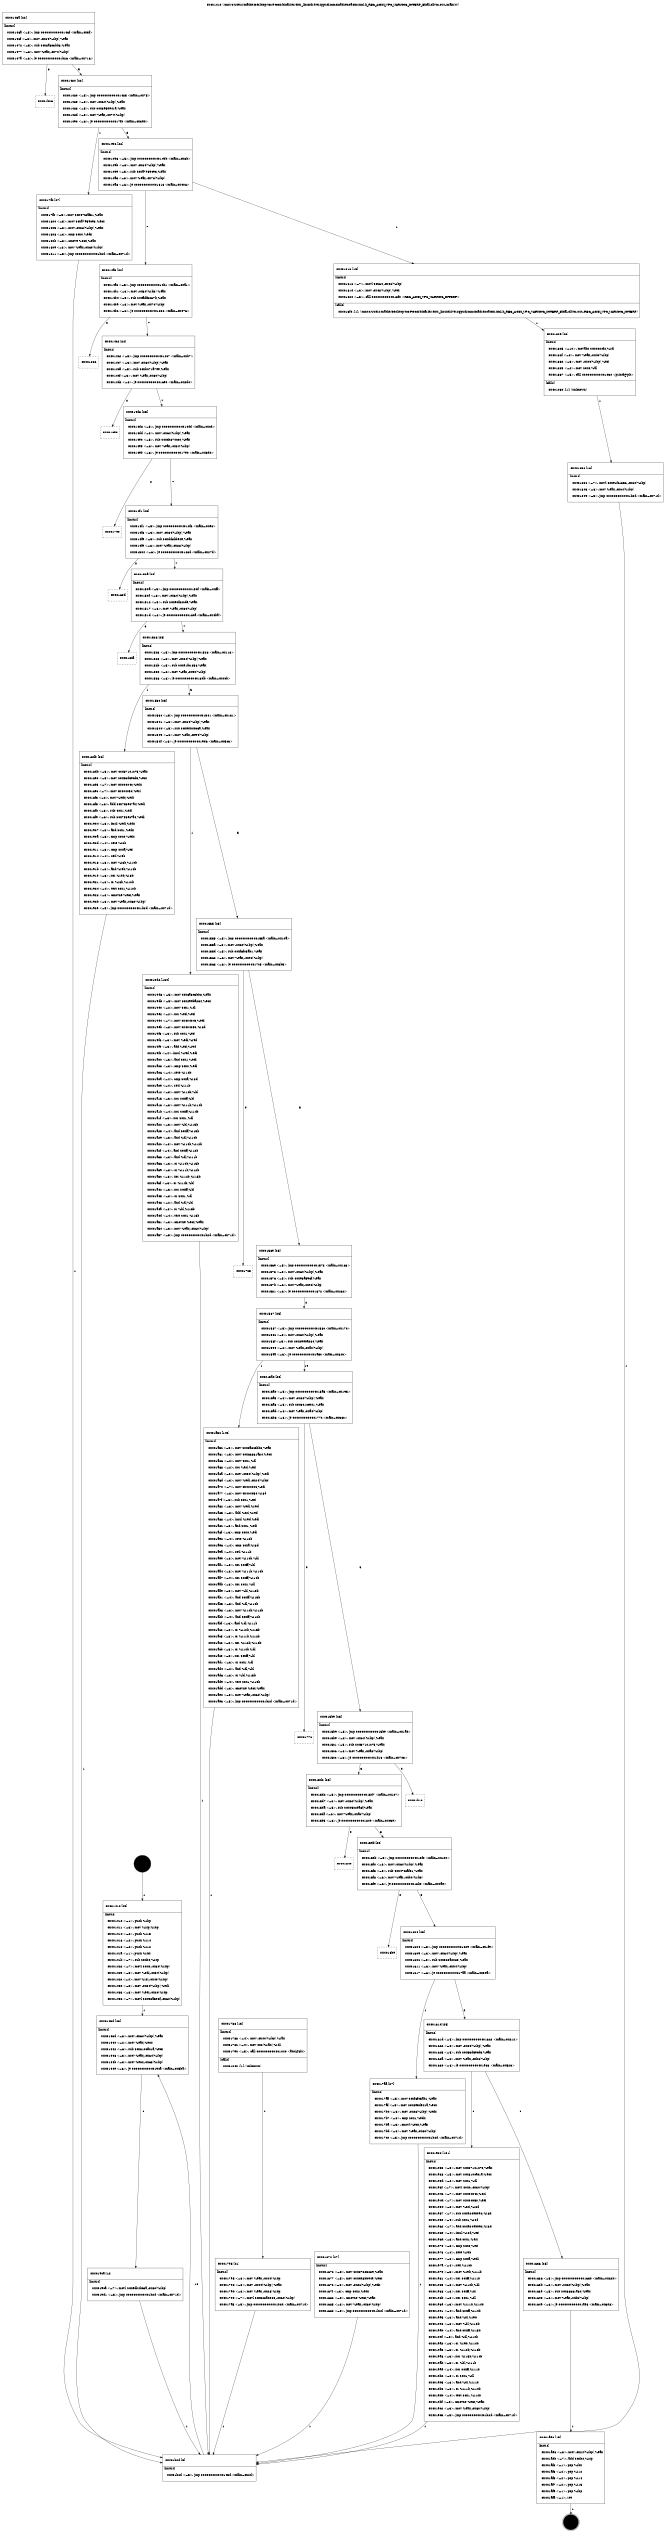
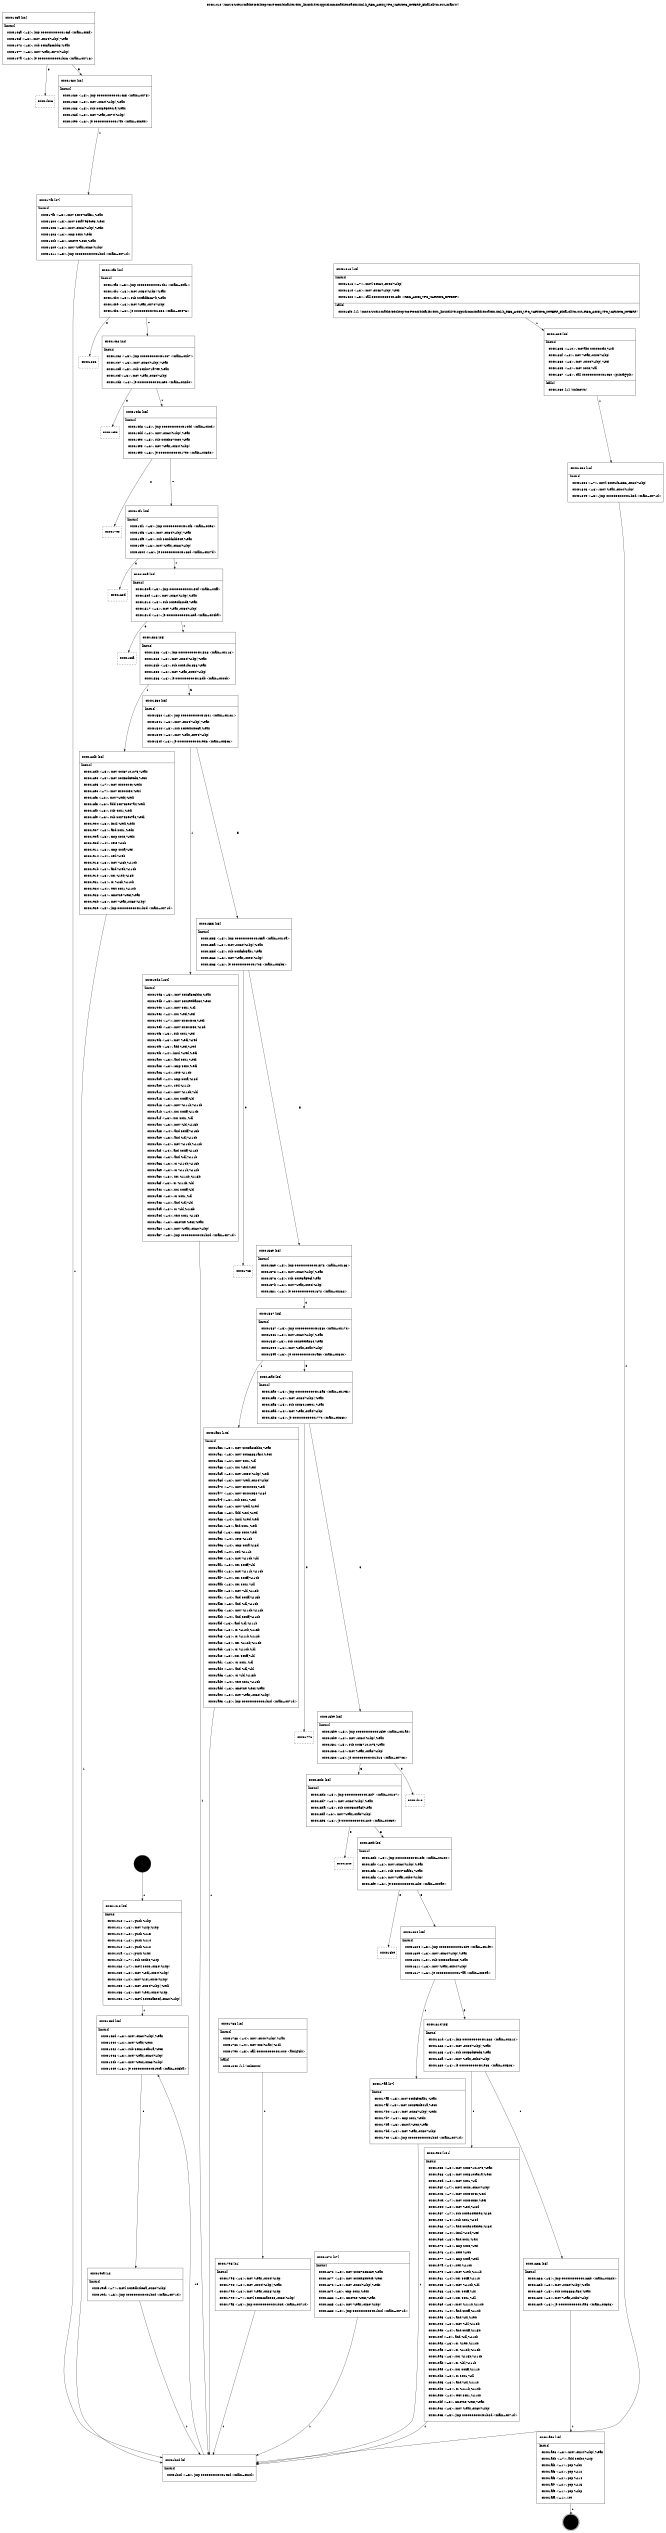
(146, 165) -> none
(306, 1366) -> (306, 1366)
